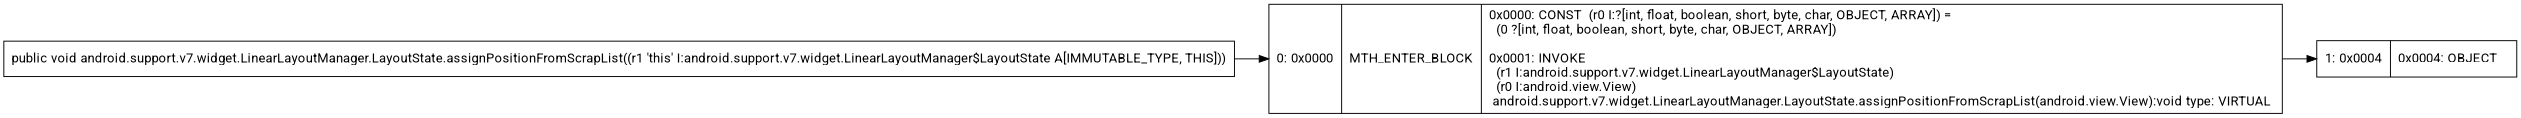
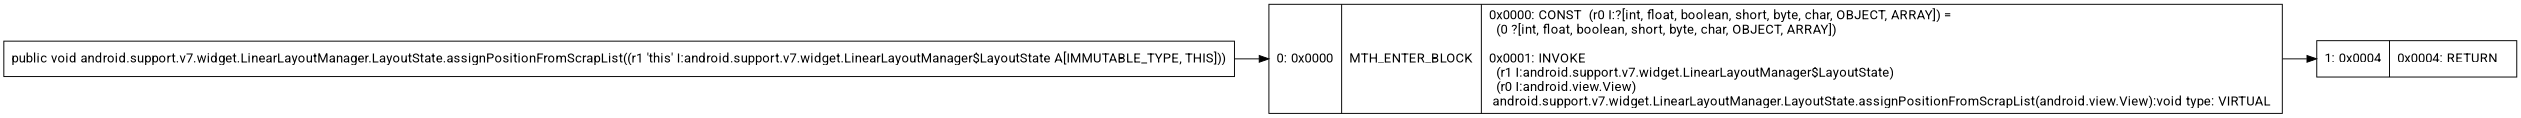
(2453, 58) -> (2453, 58)
